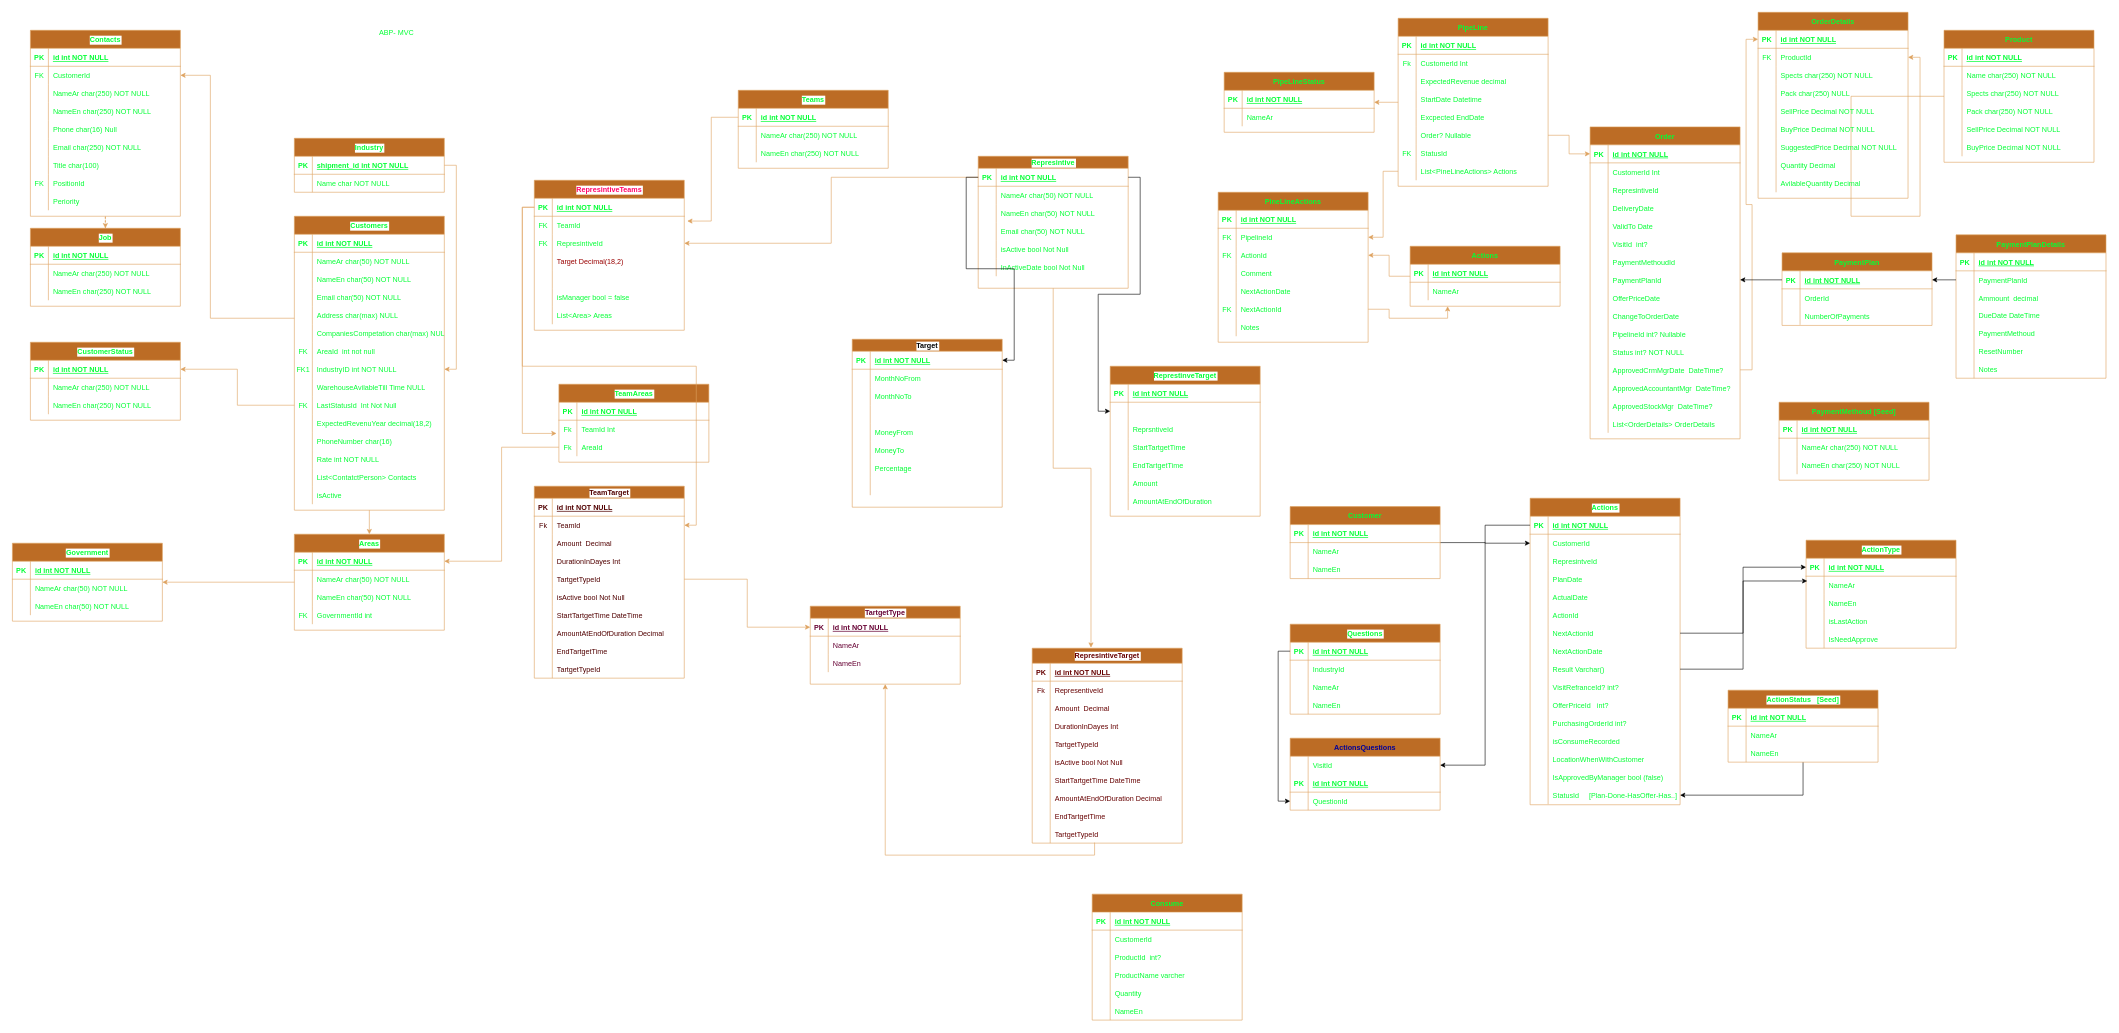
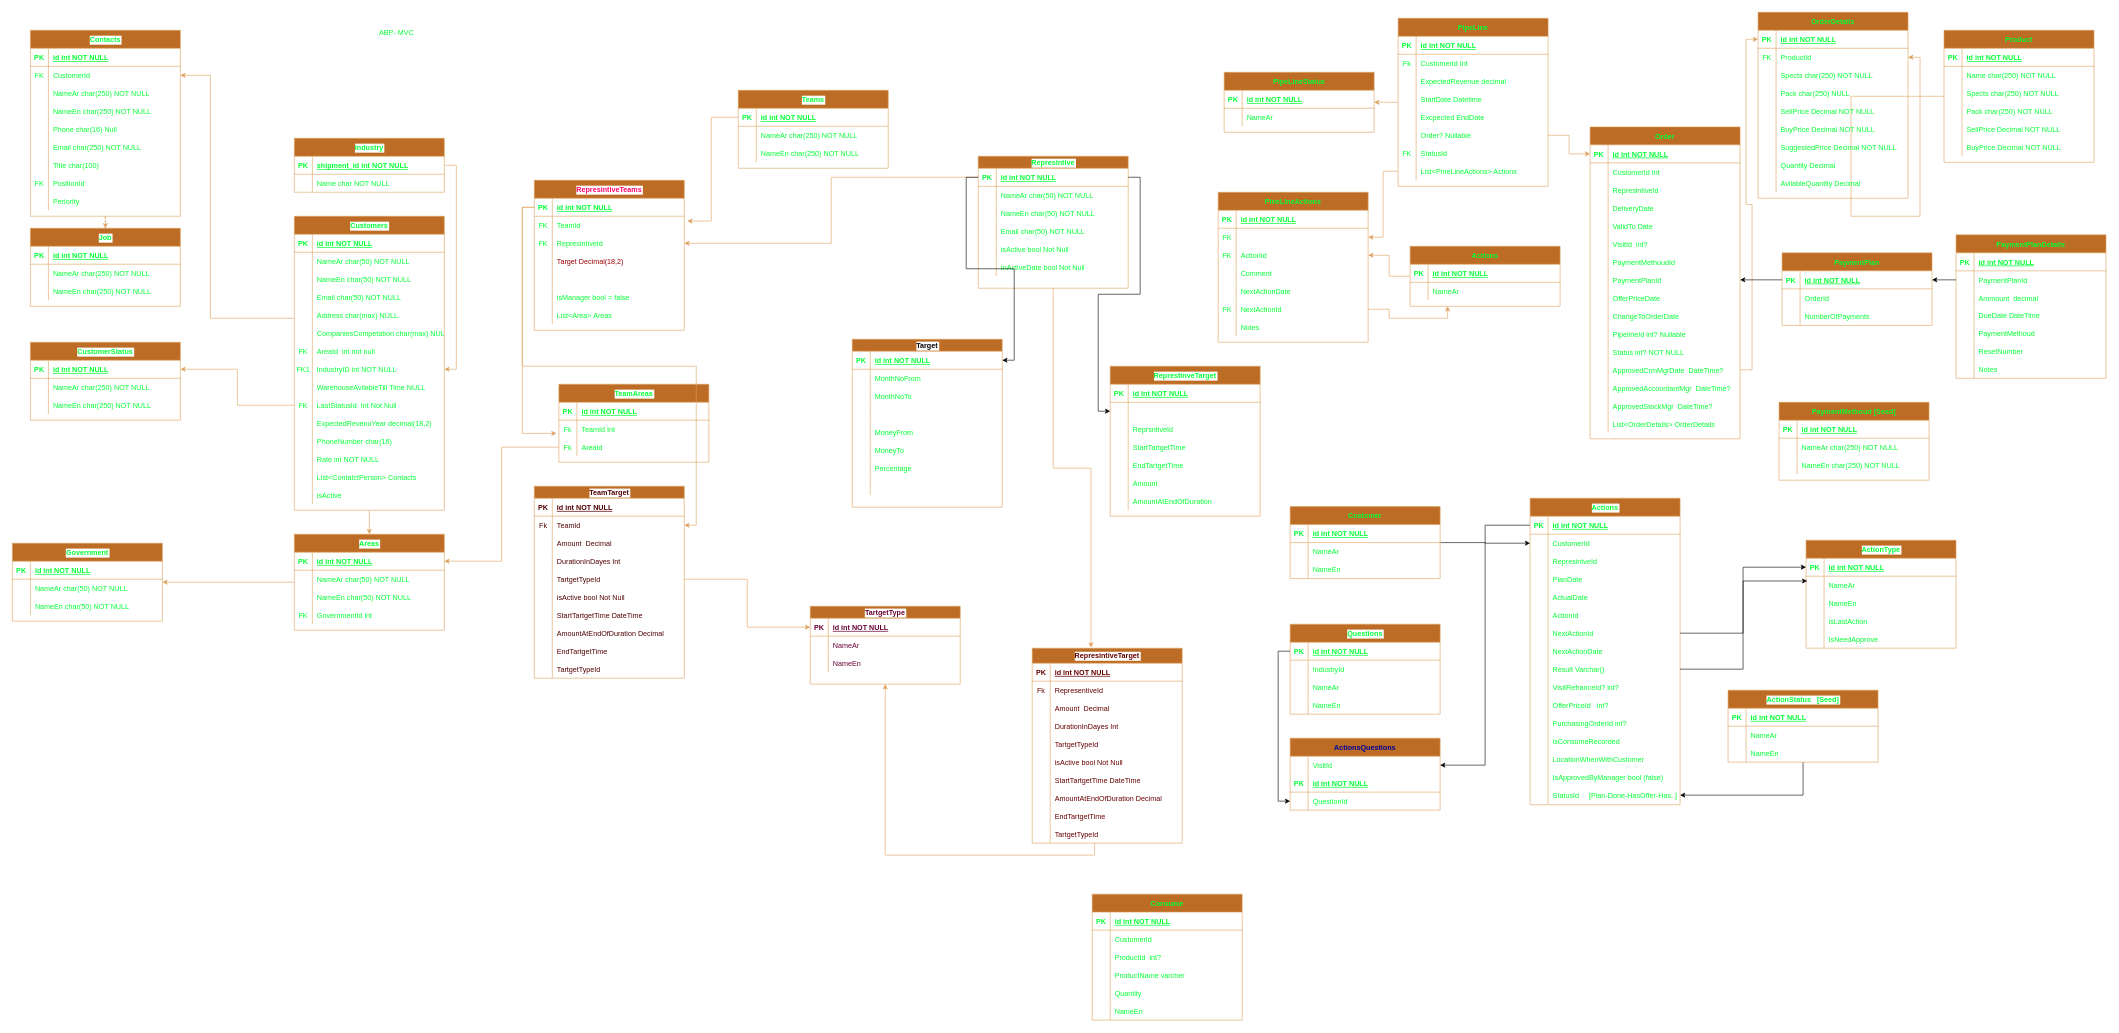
(1302, 237) -> none
